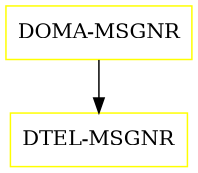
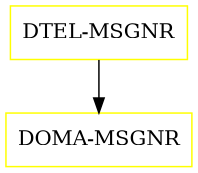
(99, 79) -> (99, 79)
